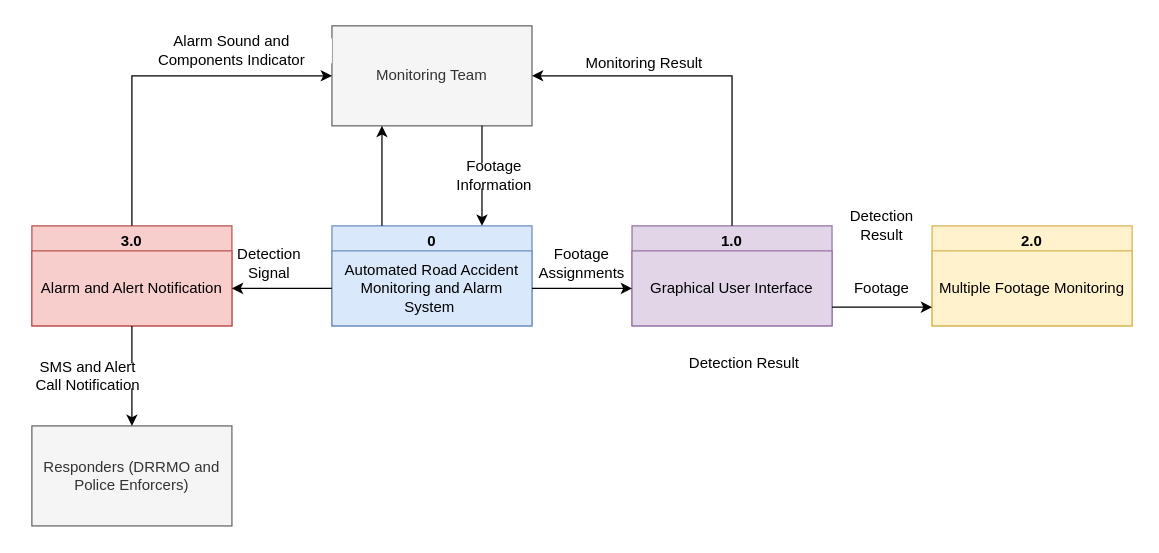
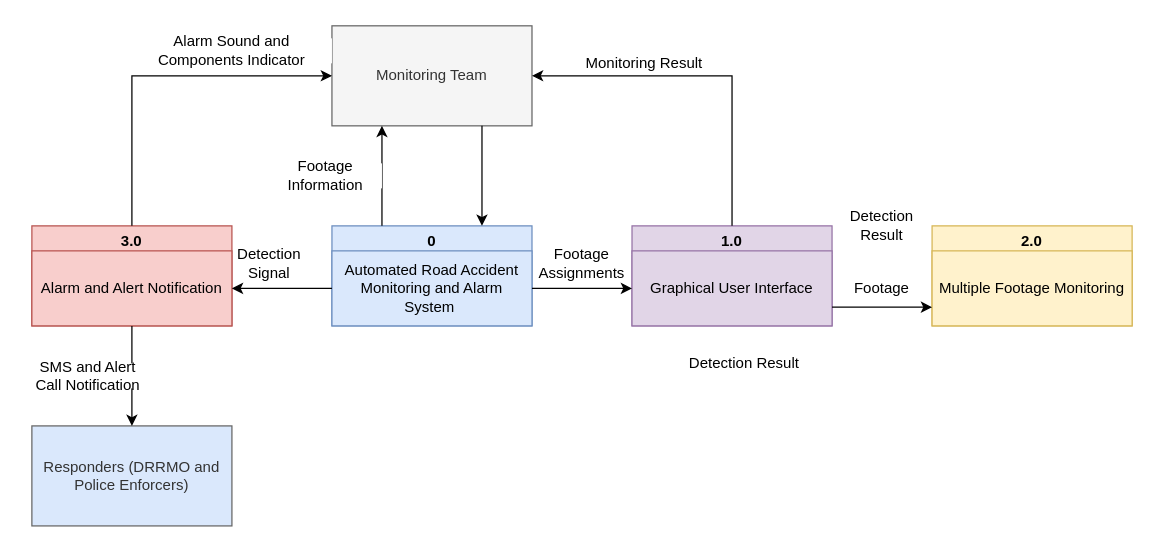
(494, 176) -> (326, 176)
(132, 476) -> (132, 476)
